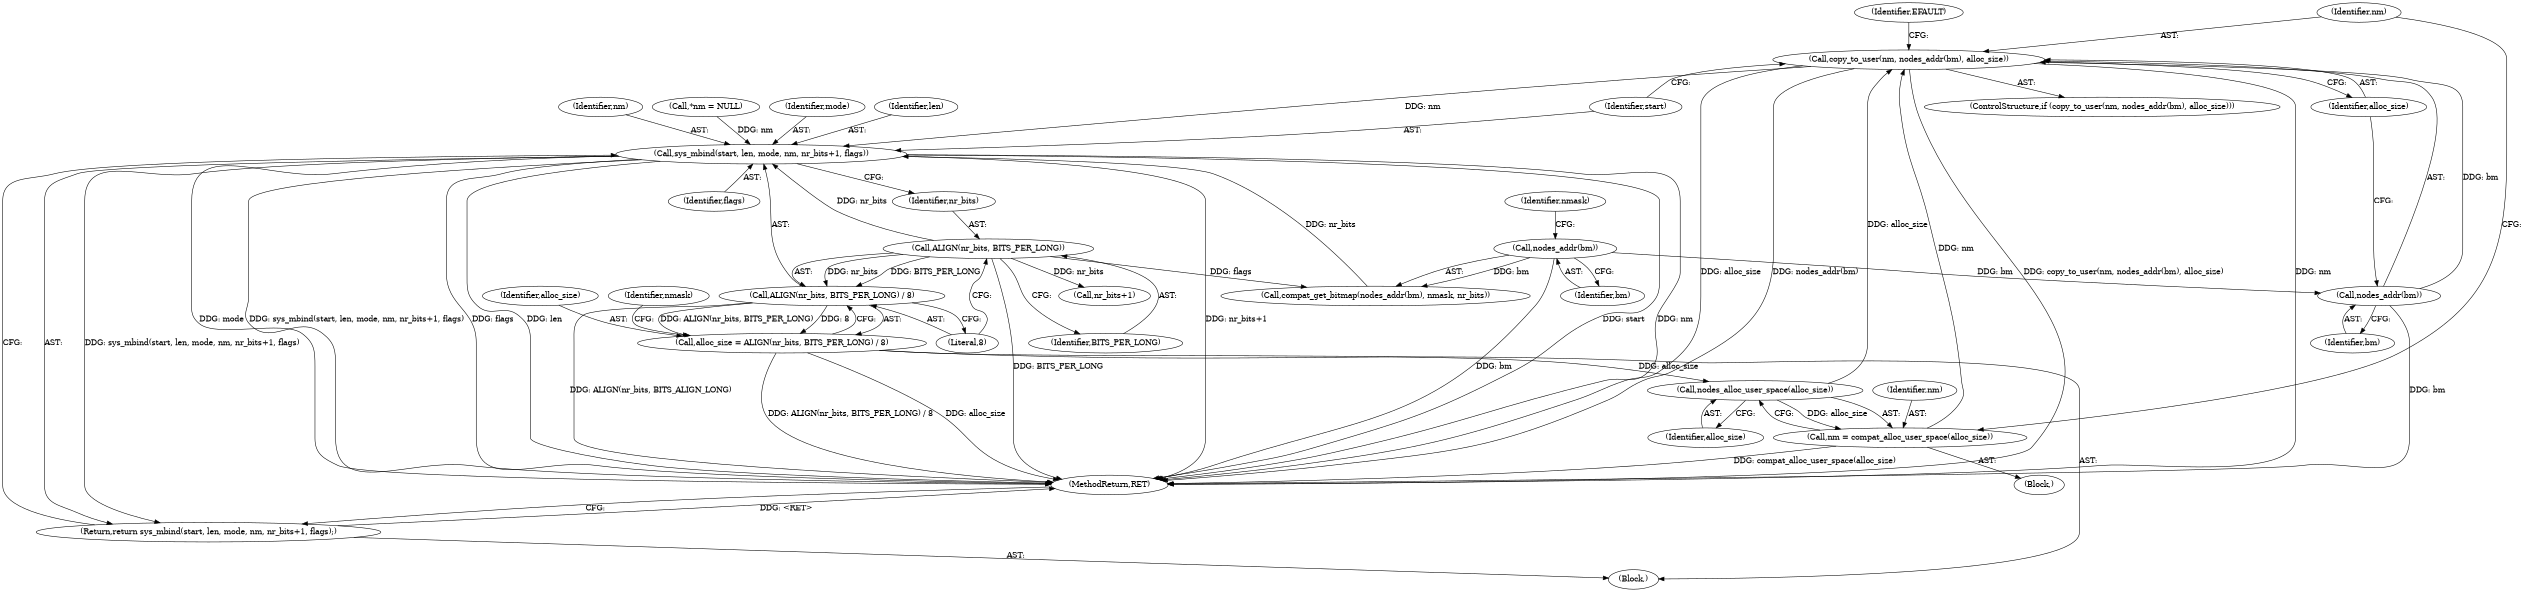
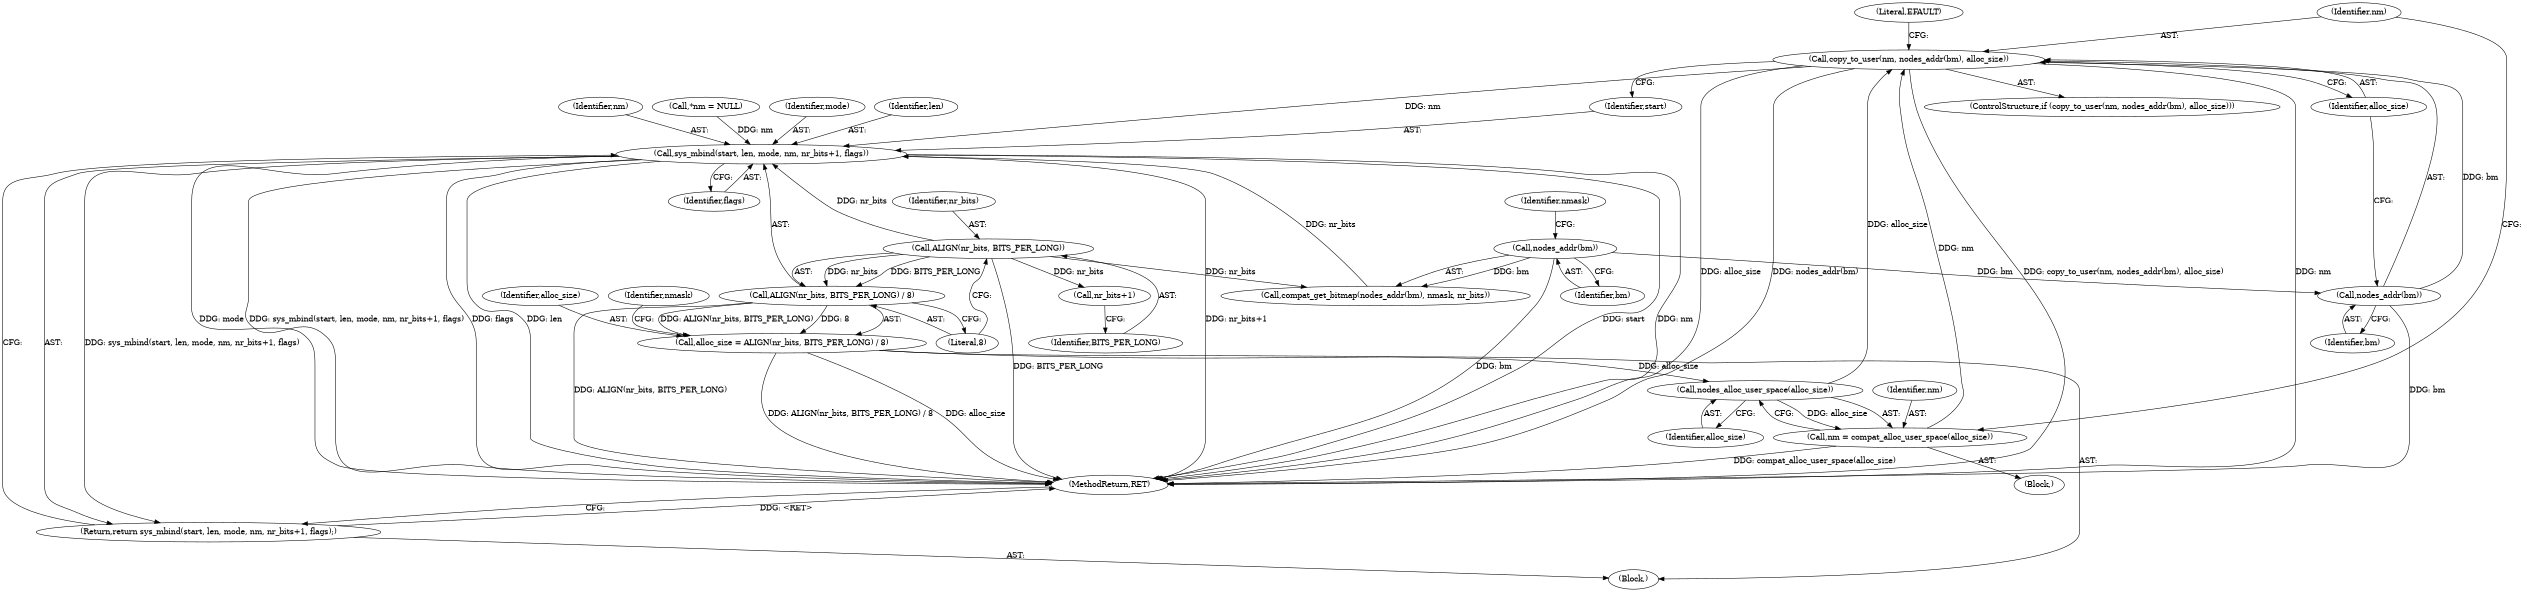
(1909, 12) -> (1909, 12)
(1720, 69) -> (1697, 66)
(853, 178) -> (714, 173)
(1231, 272) -> (1231, 272)
(1029, 303) -> (1105, 317)
(851, 326) -> none
(651, 390) -> (651, 390)
